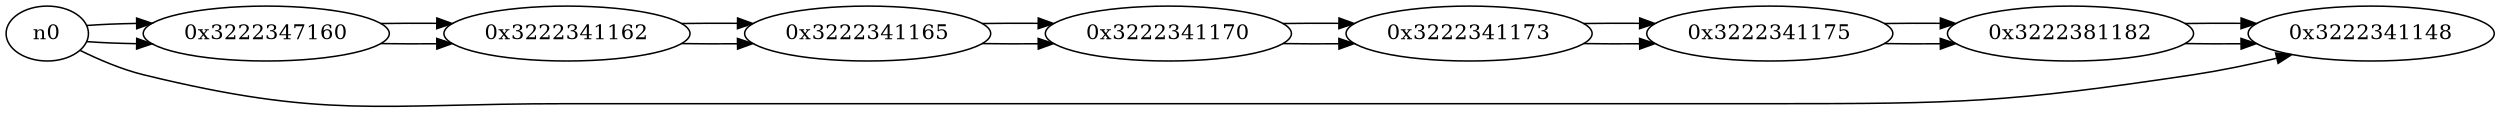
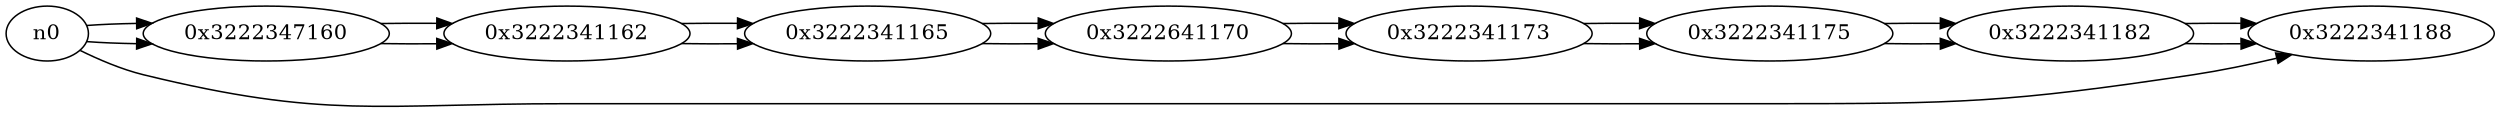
(1168, 34) -> (1168, 34)
(2070, 34) -> (2070, 34)
(2371, 34) -> (2371, 34)
